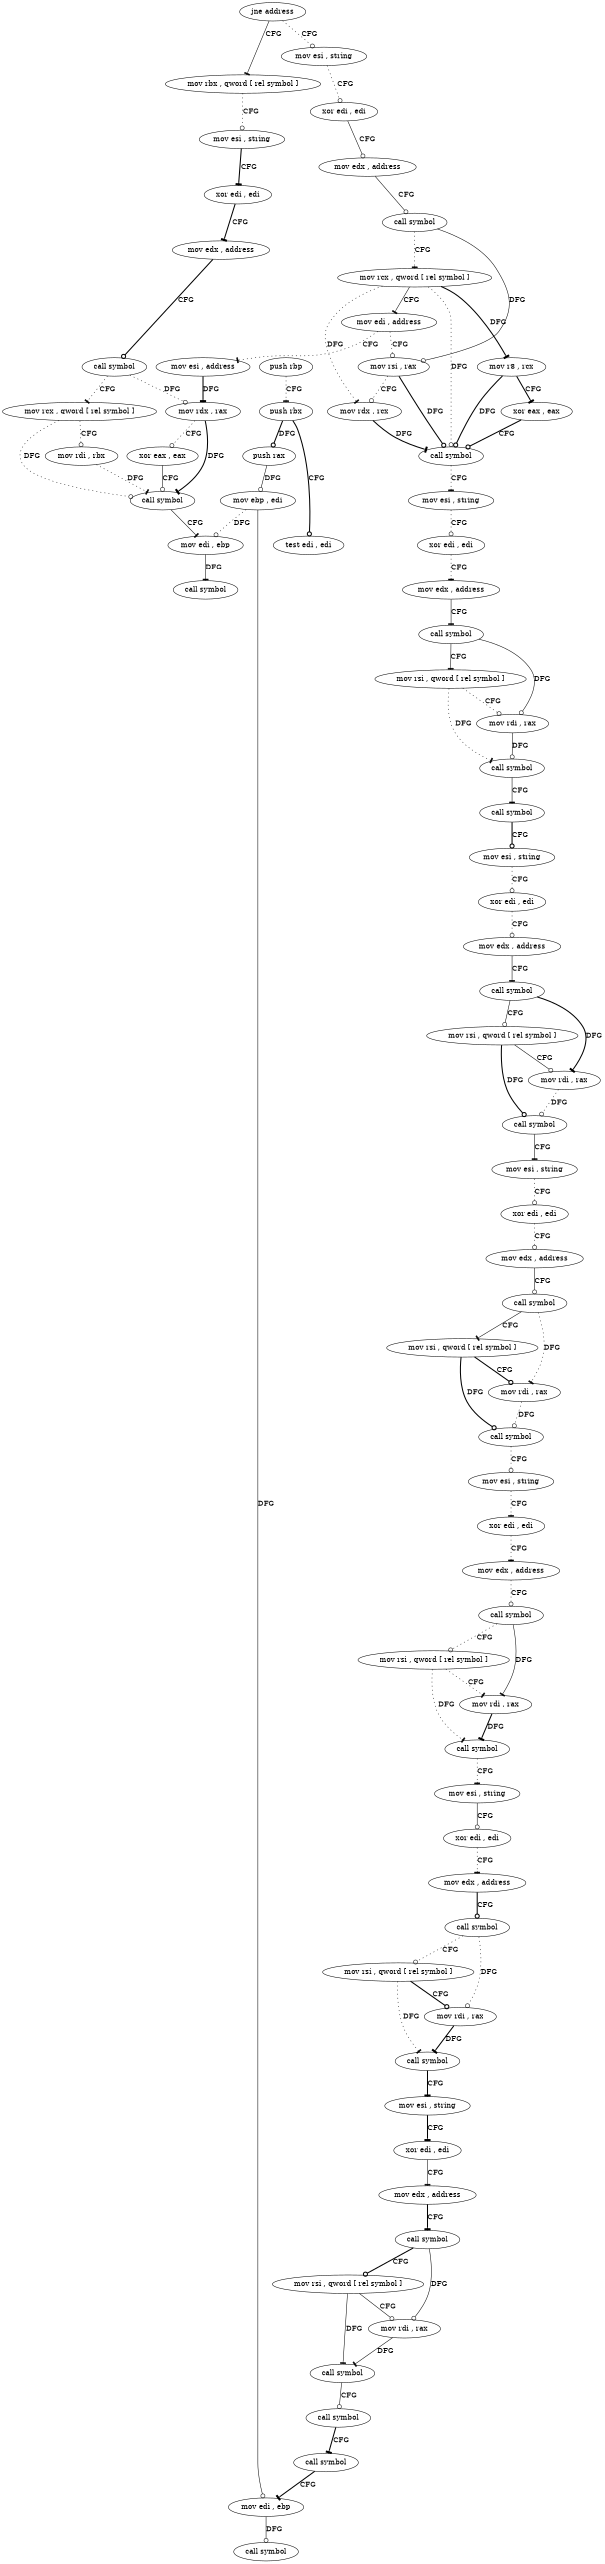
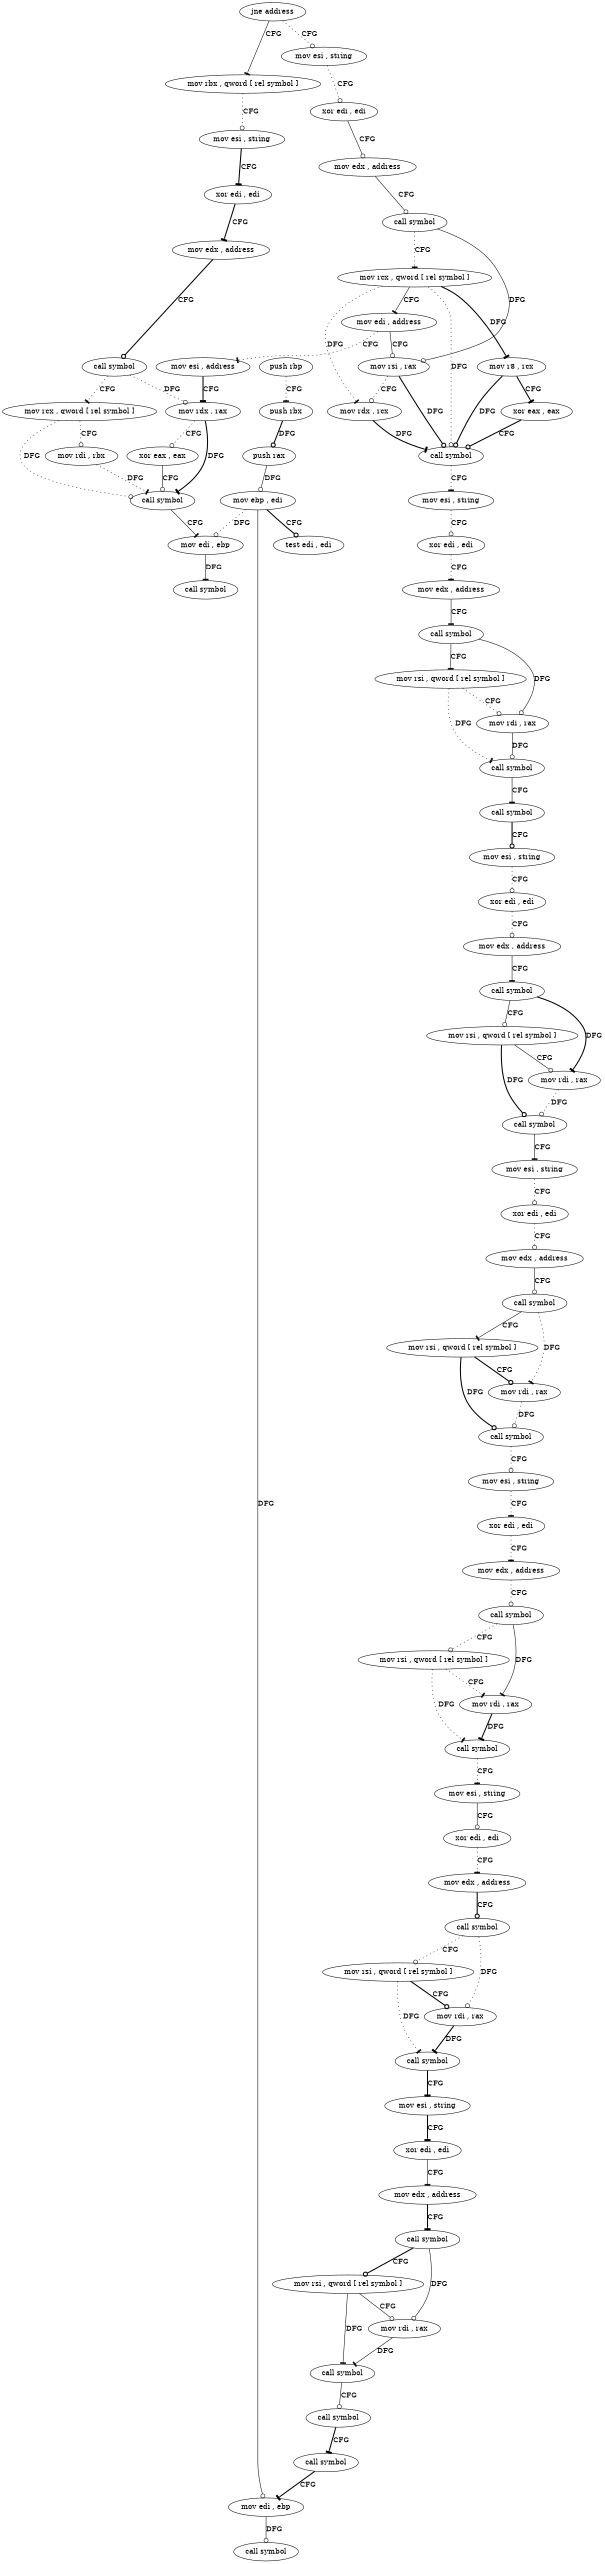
(391, 343) -> (391, 343)
(211, 389) -> (211, 389)
(308, 475) -> (280, 522)
